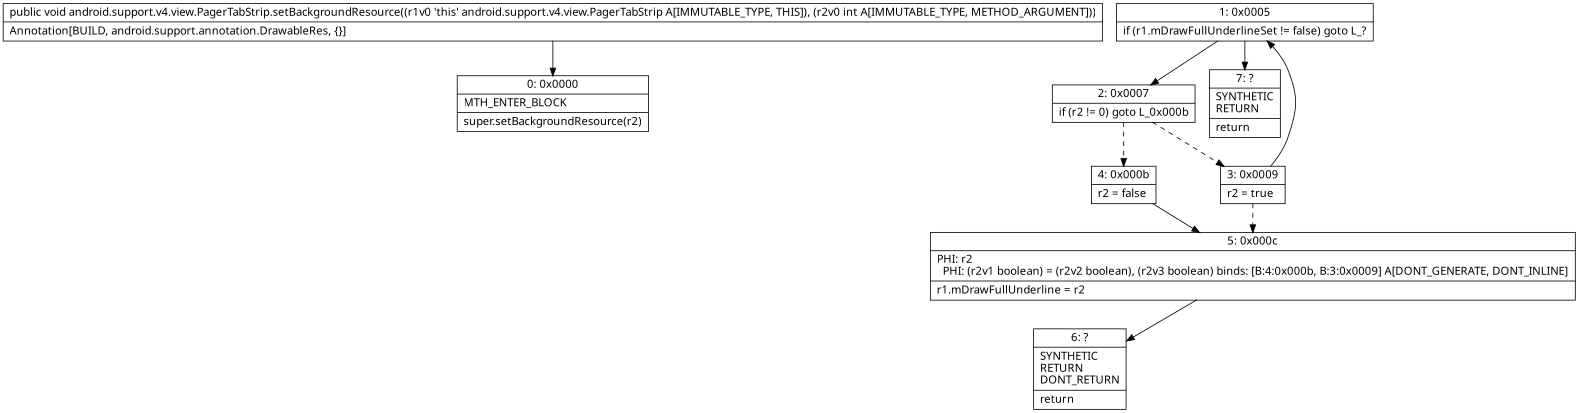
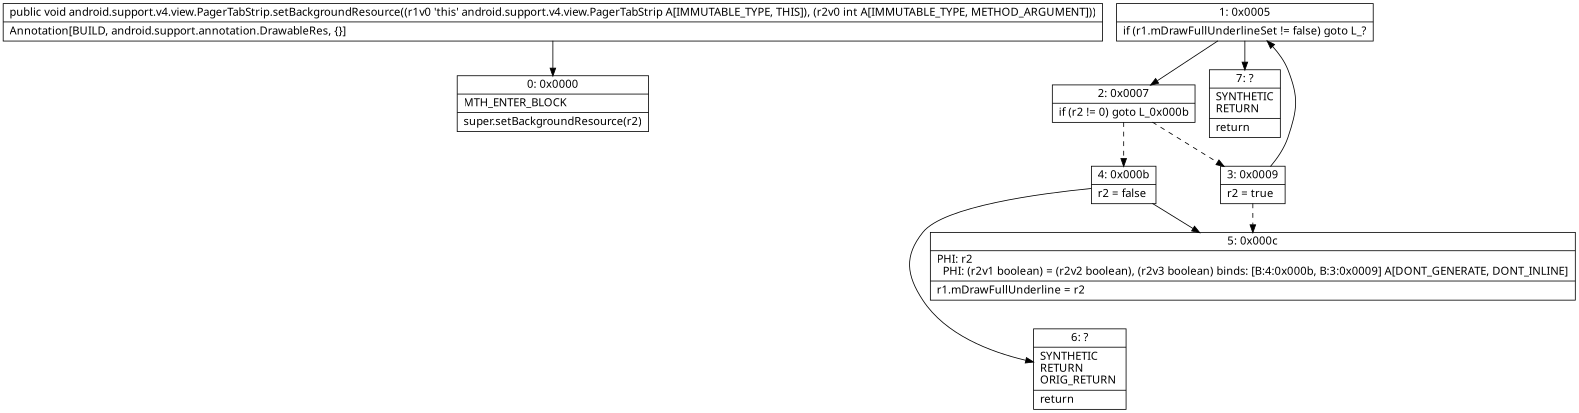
(1165, 318) -> (917, 240)
(1080, 380) -> (1078, 380)
